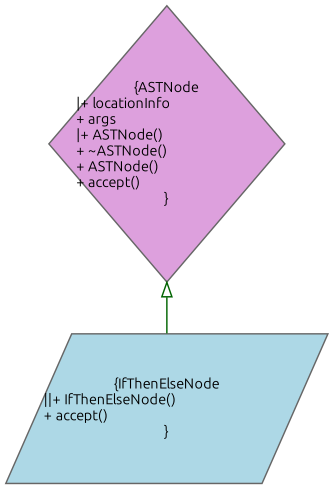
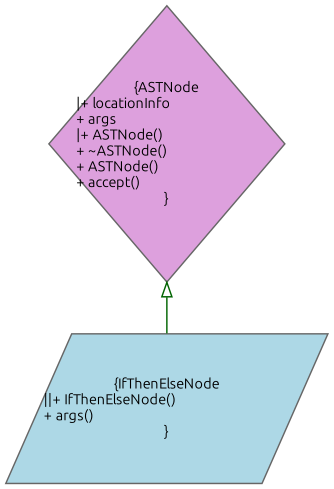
(167, 409) -> (167, 409)
